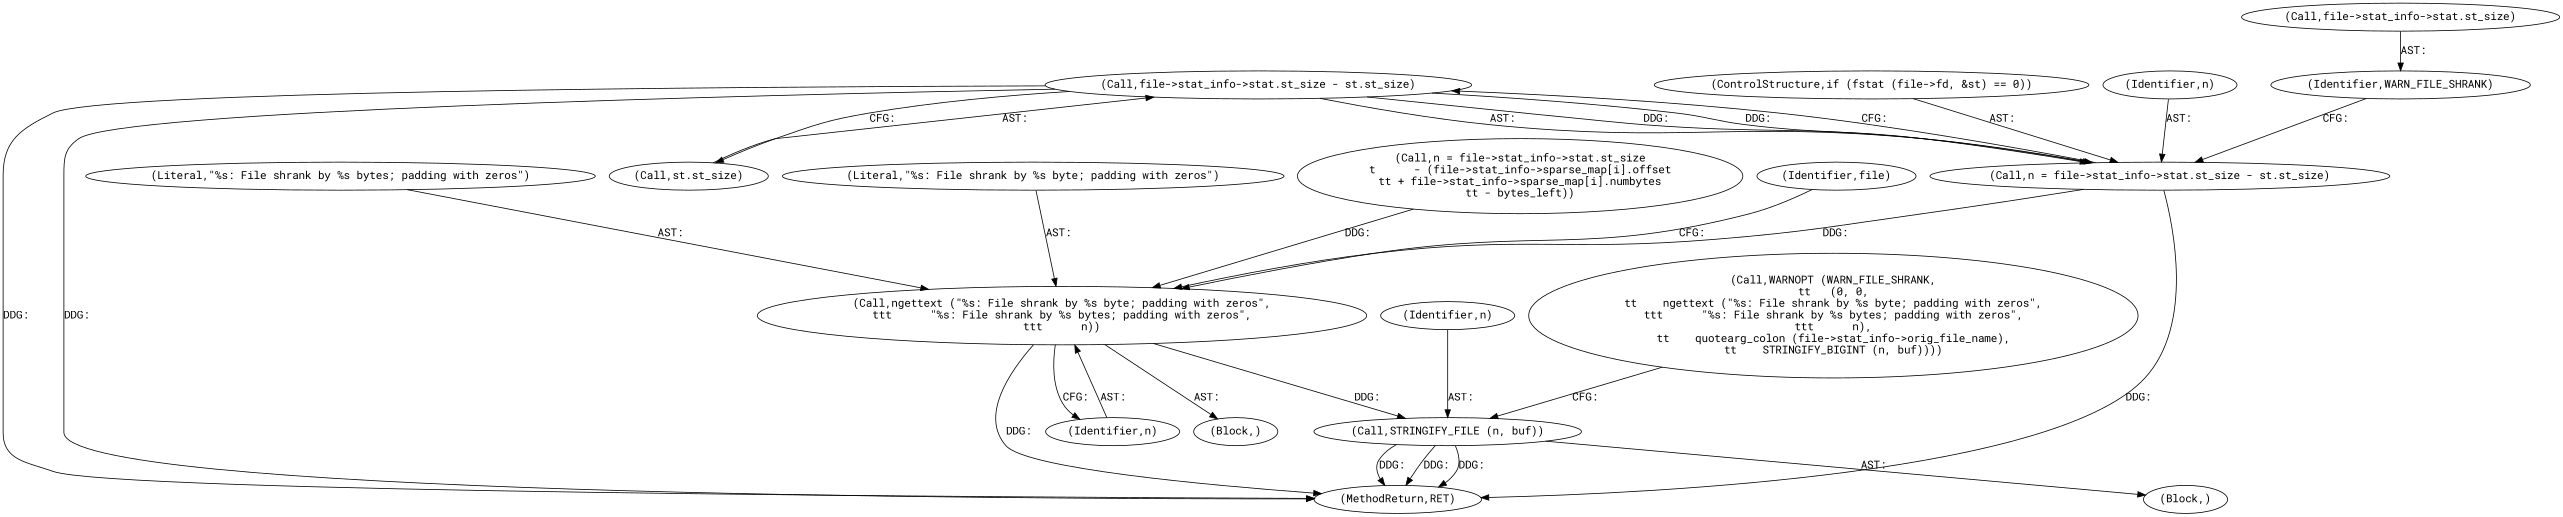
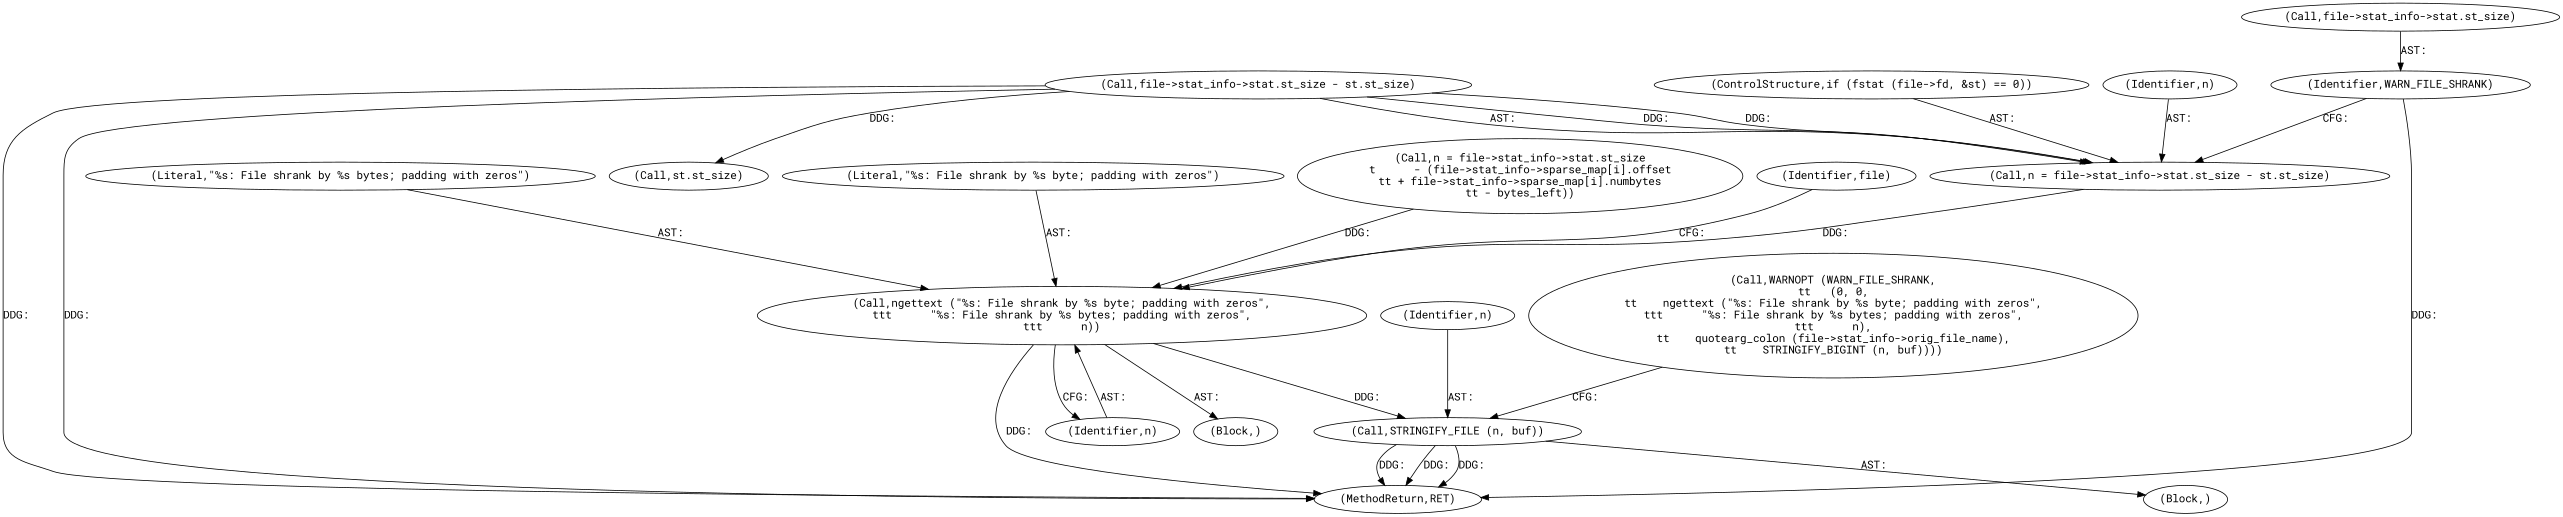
(1779, 113) -> none
(886, 119) -> (886, 119)
(927, 122) -> none
(1923, 460) -> (2120, 476)
